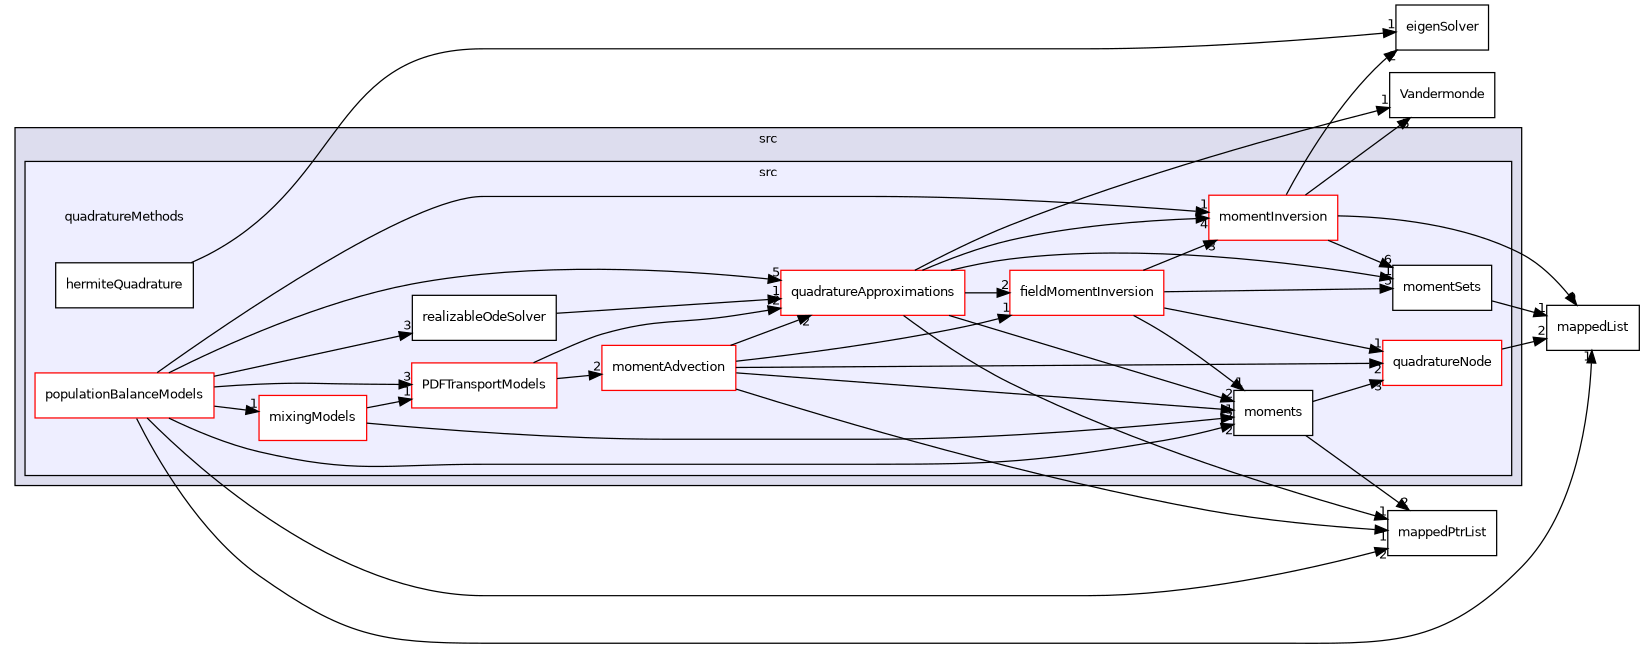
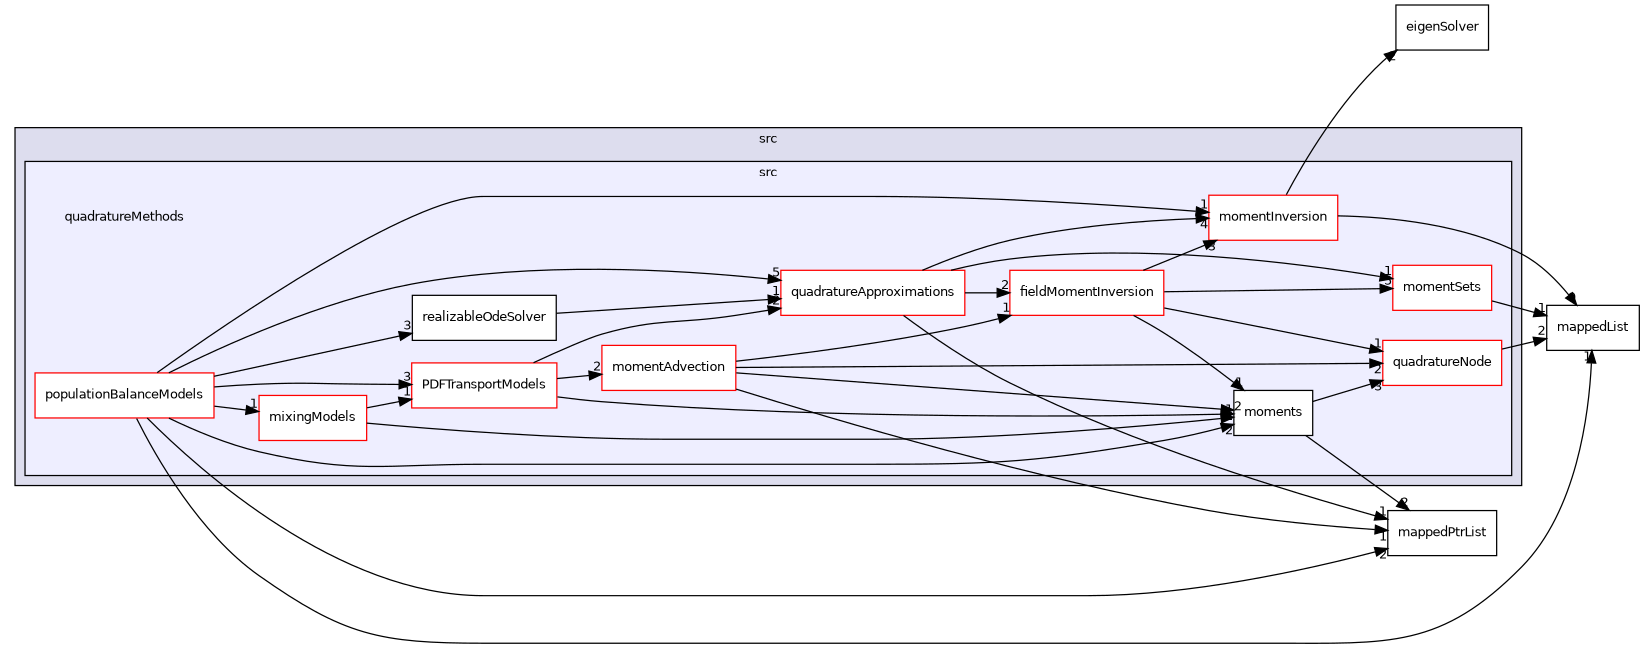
(1442, 95) -> none
(1355, 251) -> none
(125, 285) -> none
(1442, 288) -> (1442, 288)
(765, 333) -> none
(1085, 357) -> (889, 414)
